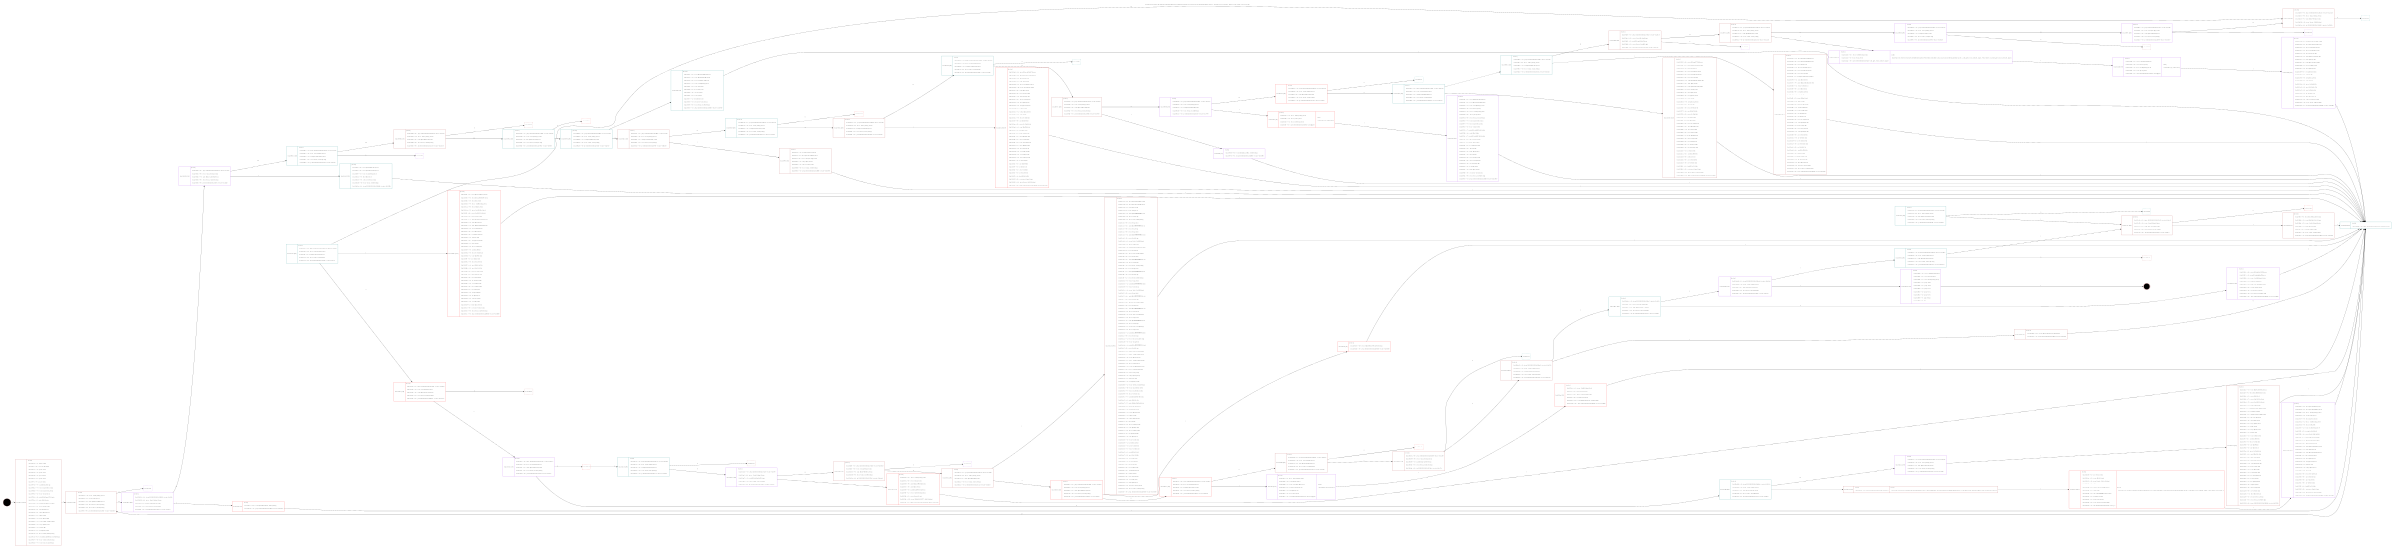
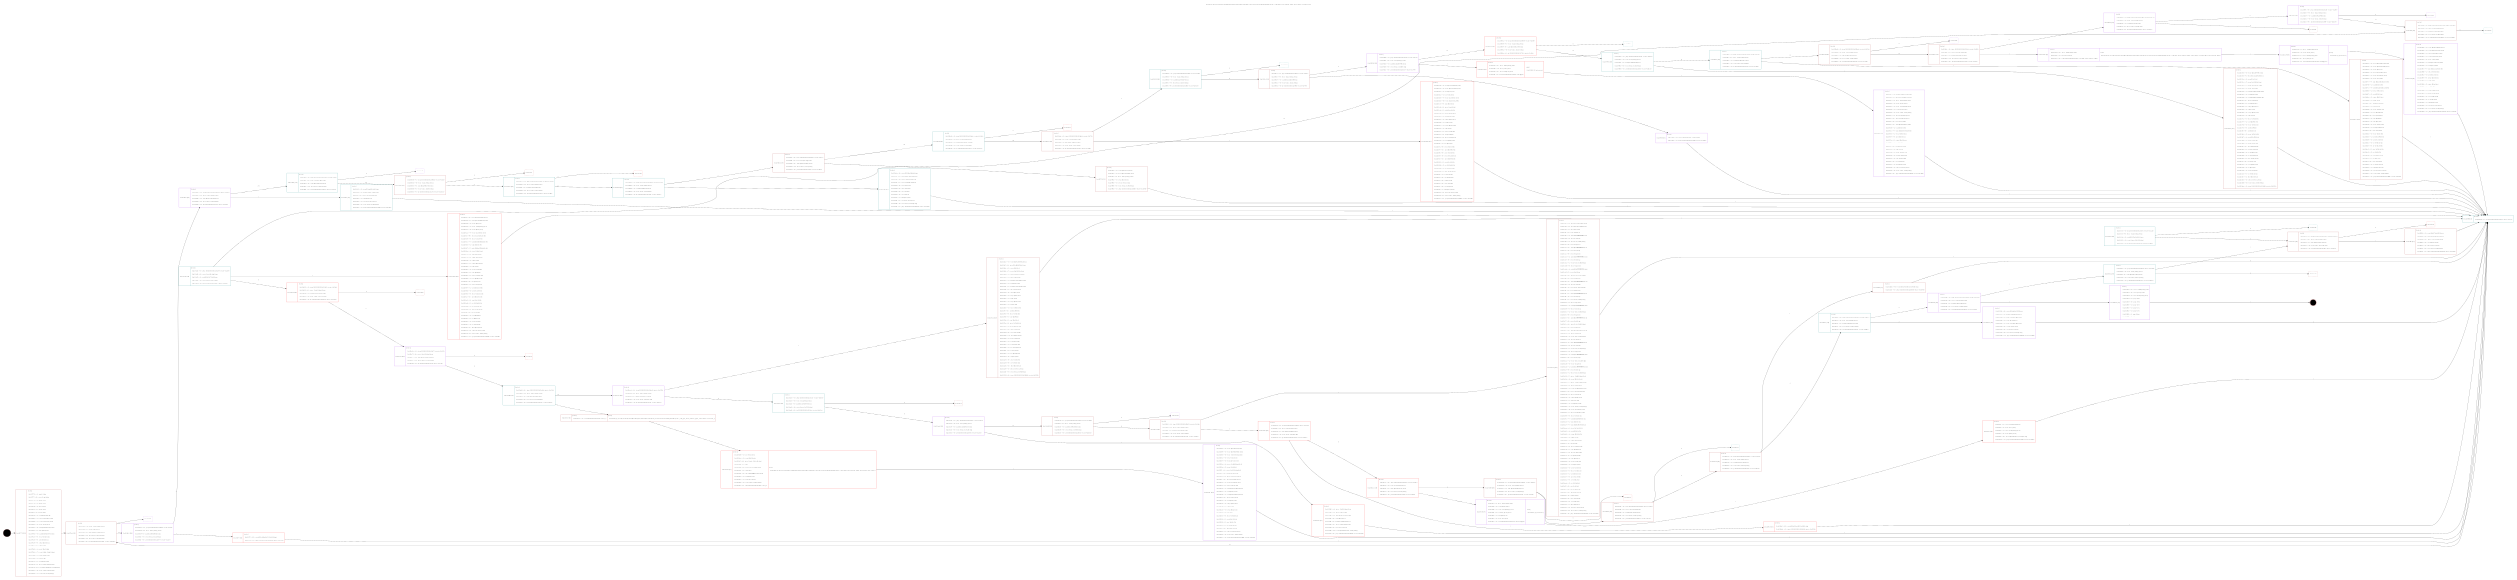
(603, 467) -> (718, 399)
